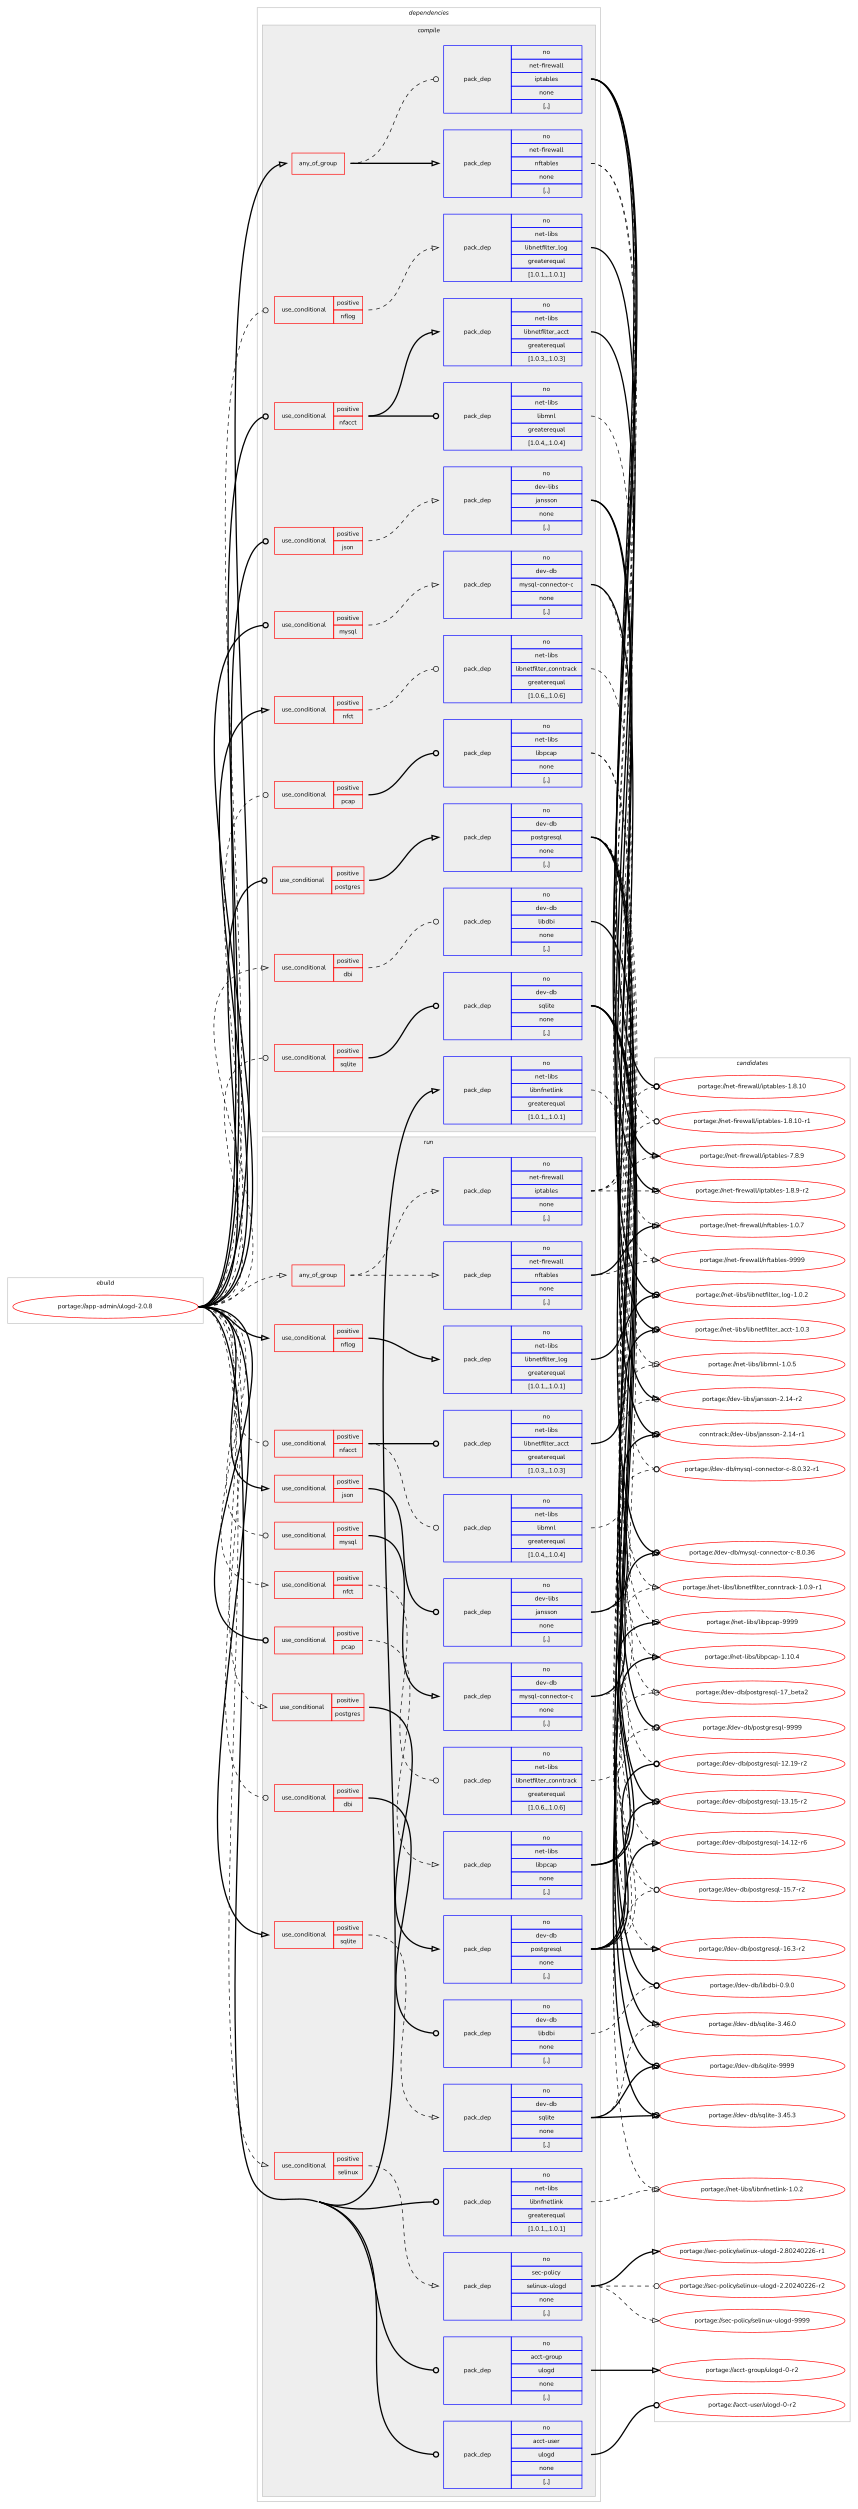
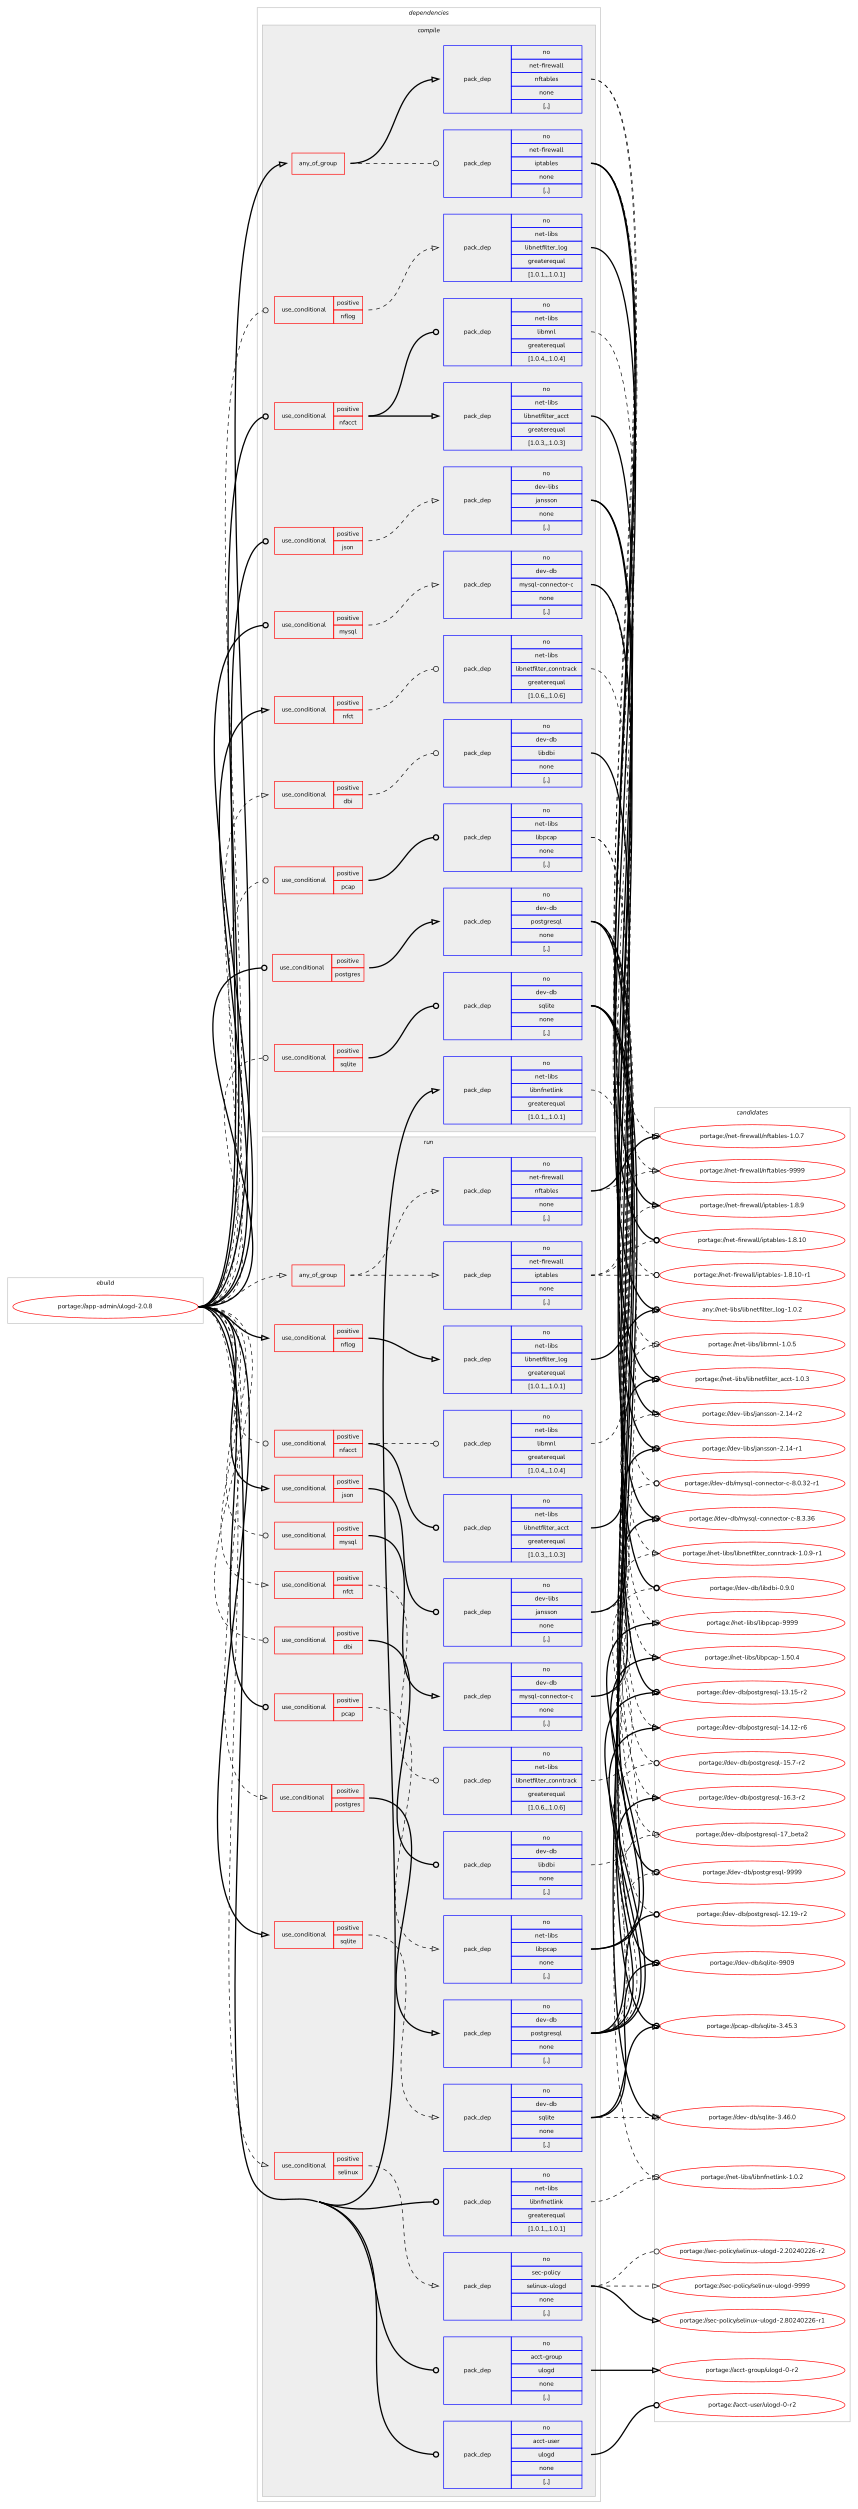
(752, 1156) -> (752, 1206)
(752, 1191) -> none
(752, 1295) -> (752, 1310)
(752, 1435) -> (752, 1449)
(752, 1553) -> (752, 1519)
(752, 1657) -> (752, 1658)
(752, 2066) -> (752, 1963)
(752, 2116) -> (752, 2026)
